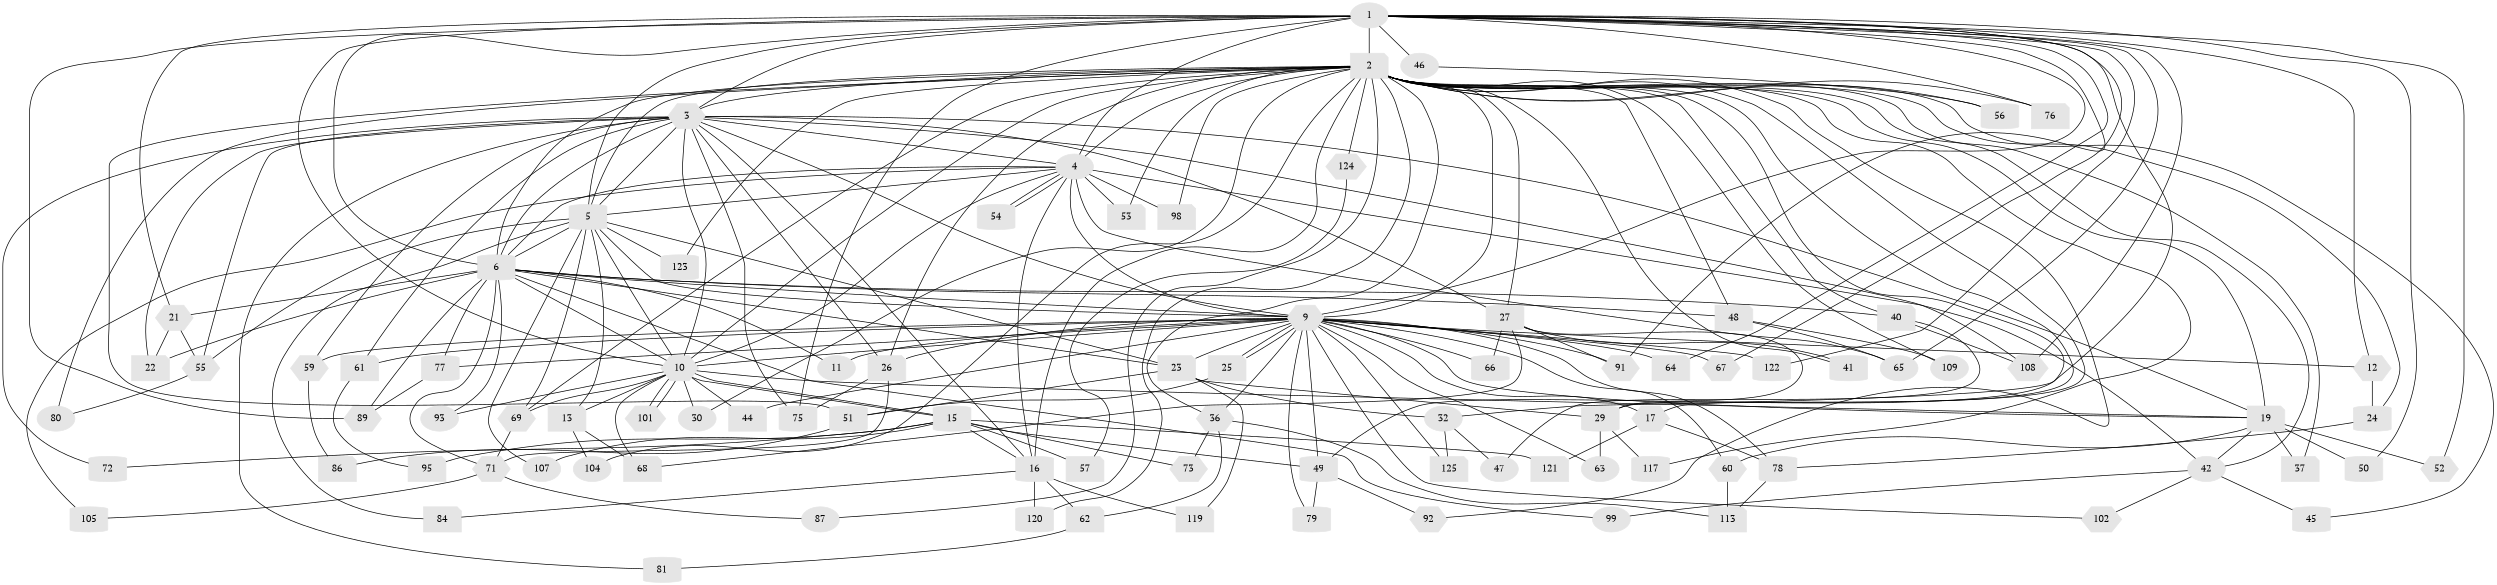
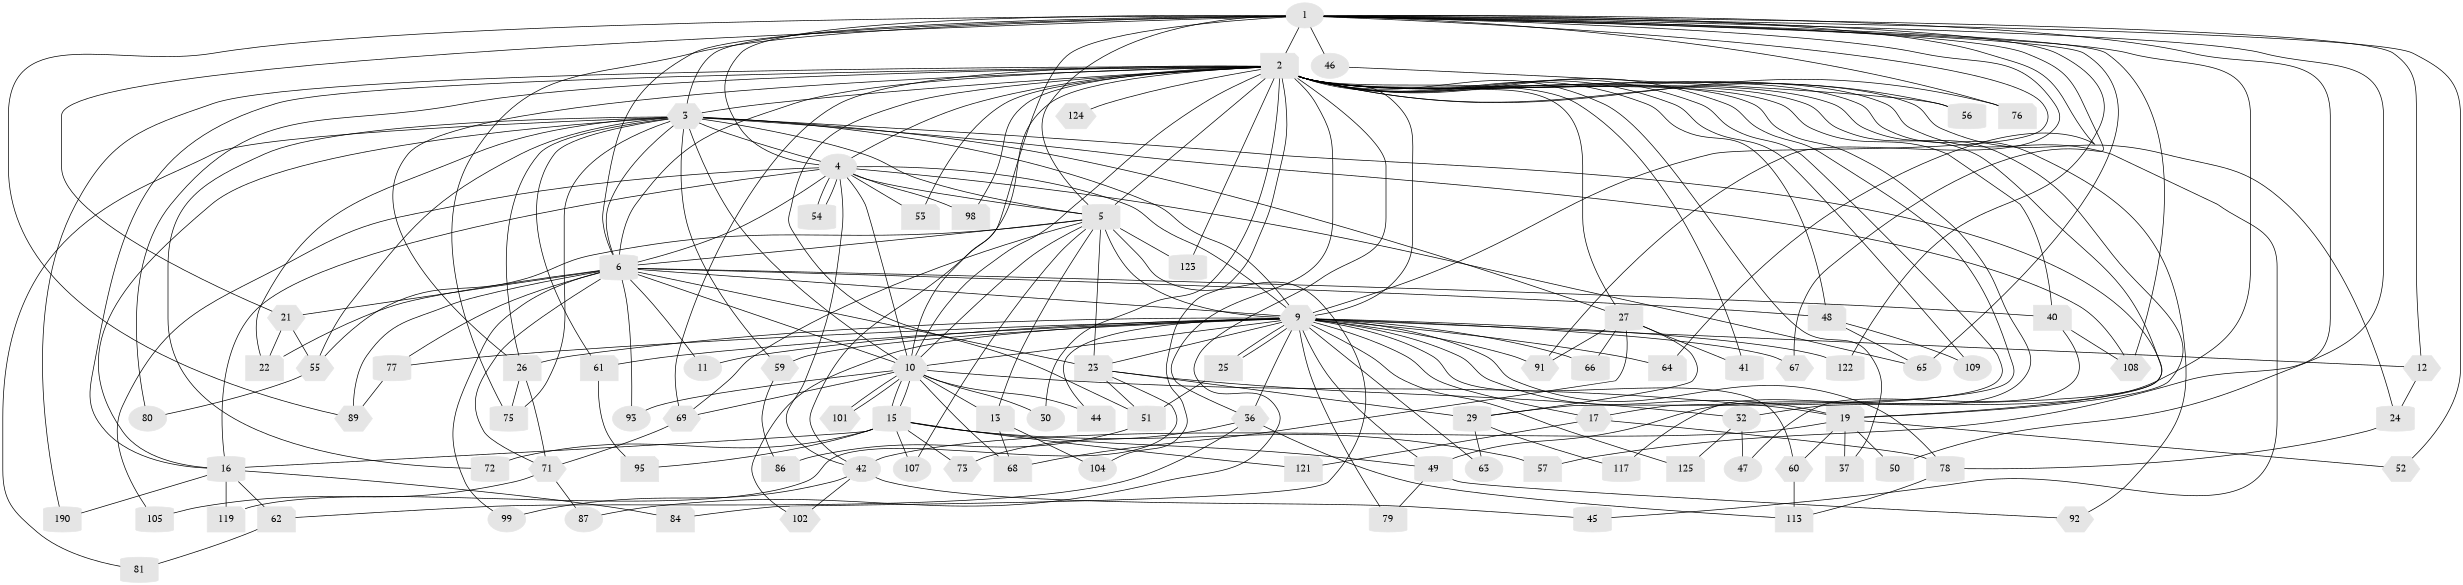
(1156, 281) -> (2328, 101)
(1035, 519) -> (62, 519)
